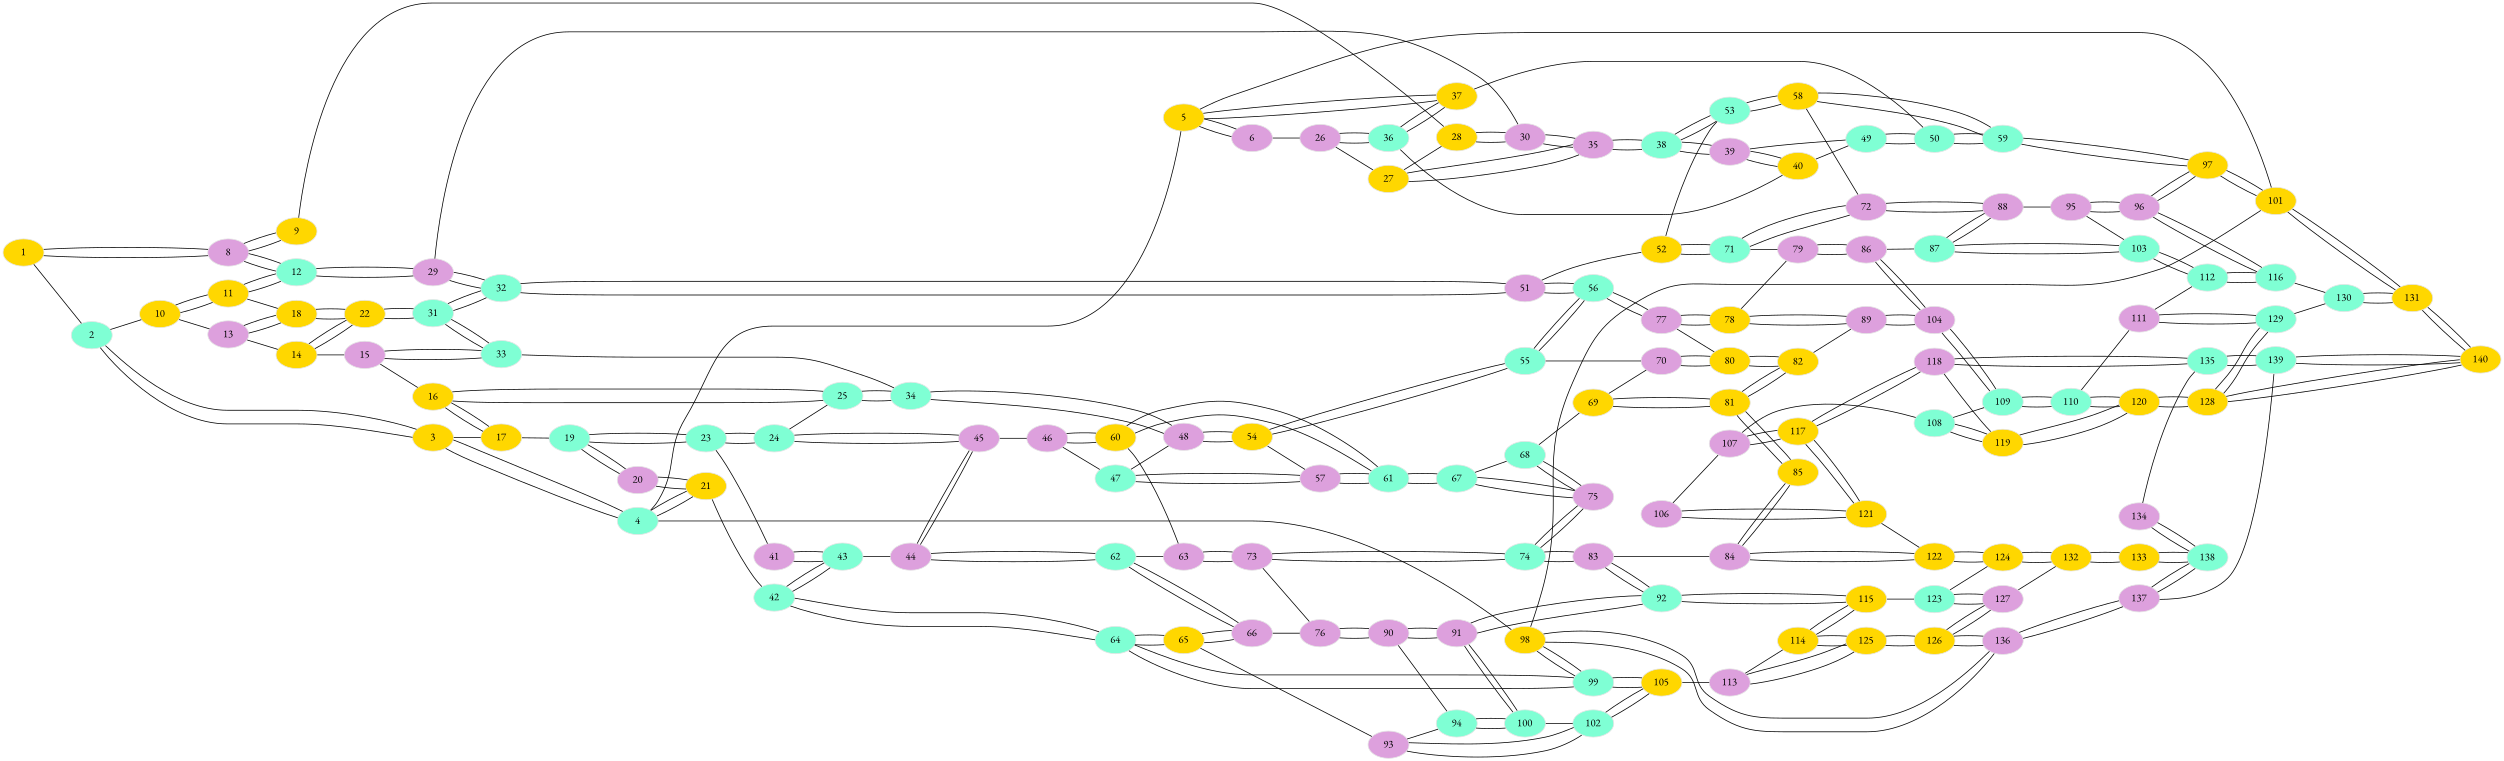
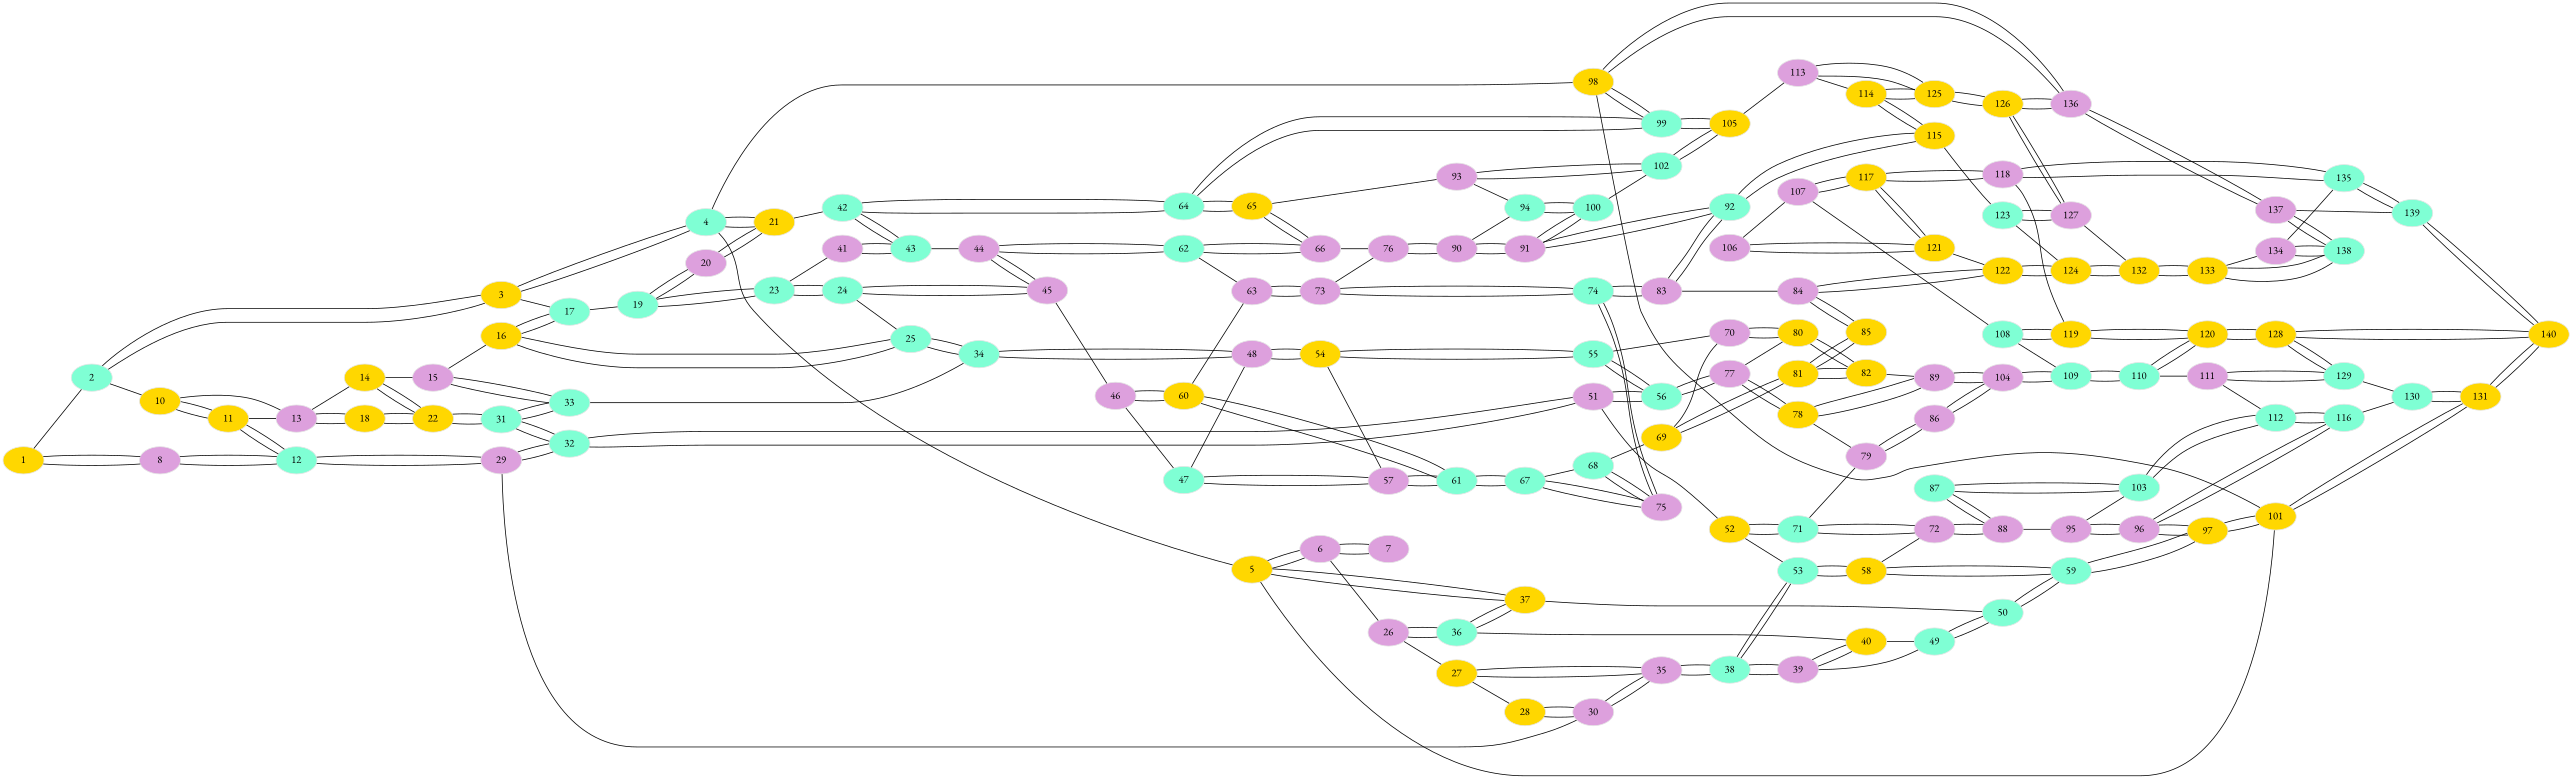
(297, 231) -> none
(1900, 249) -> none
none -> (2242, 261)
(263, 304) -> (263, 419)
(501, 438) -> (570, 312)
none -> (1389, 549)
